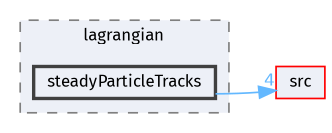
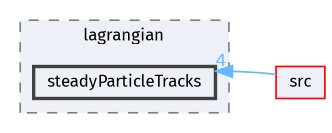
(239, 93) -> (254, 72)
